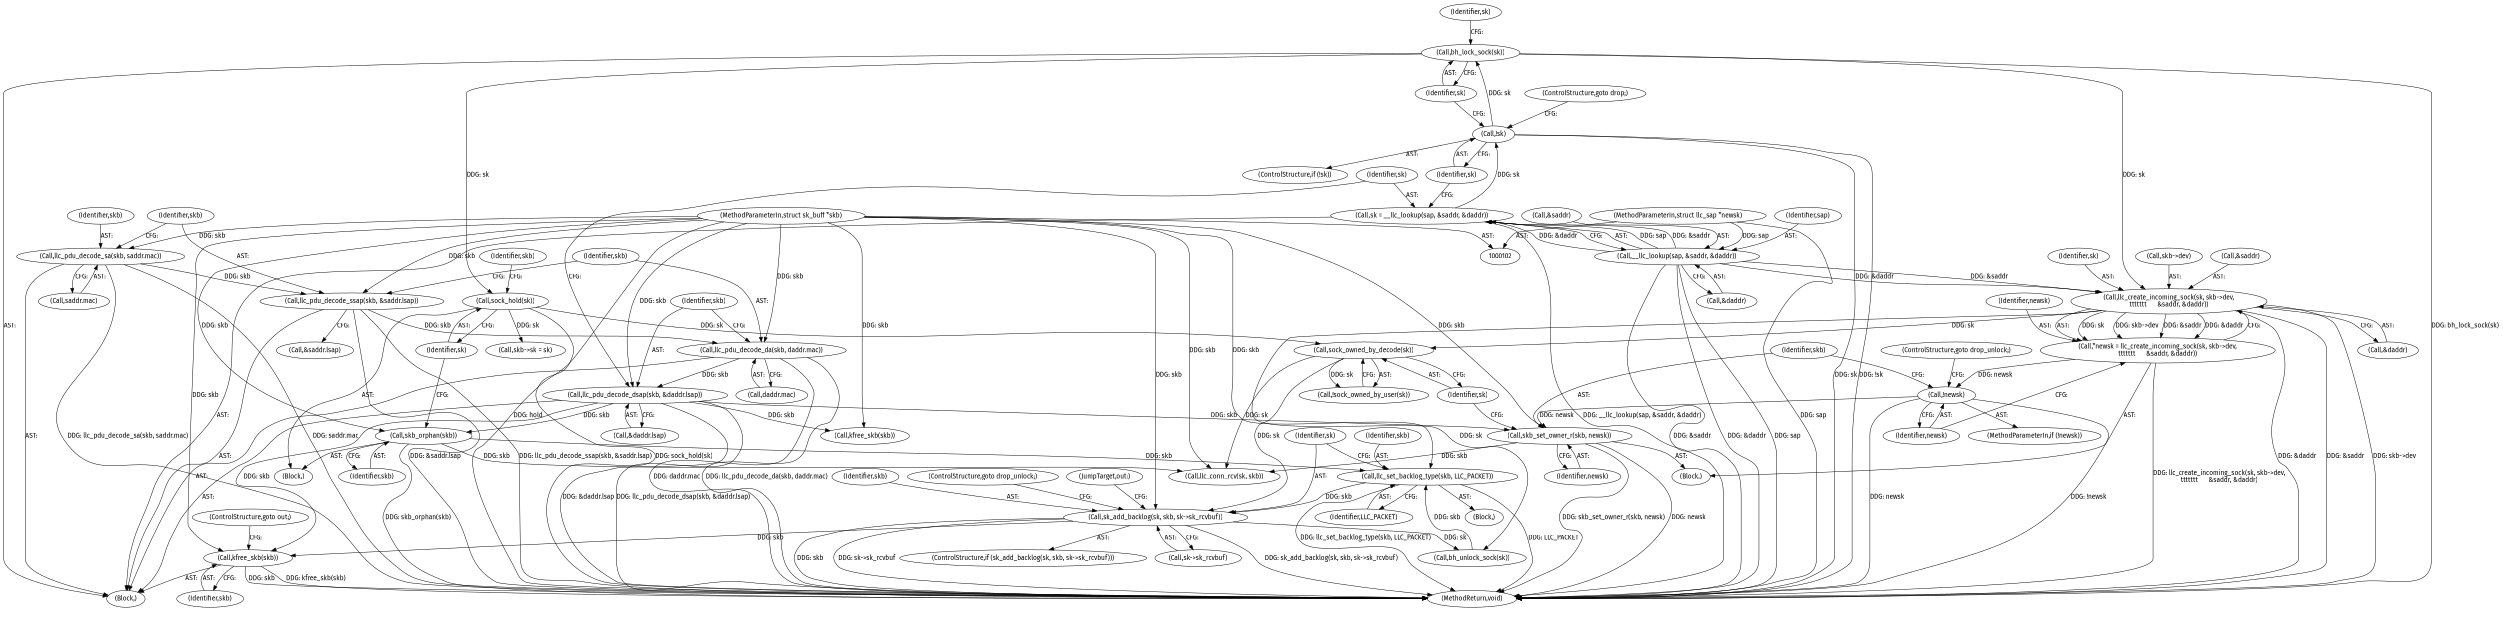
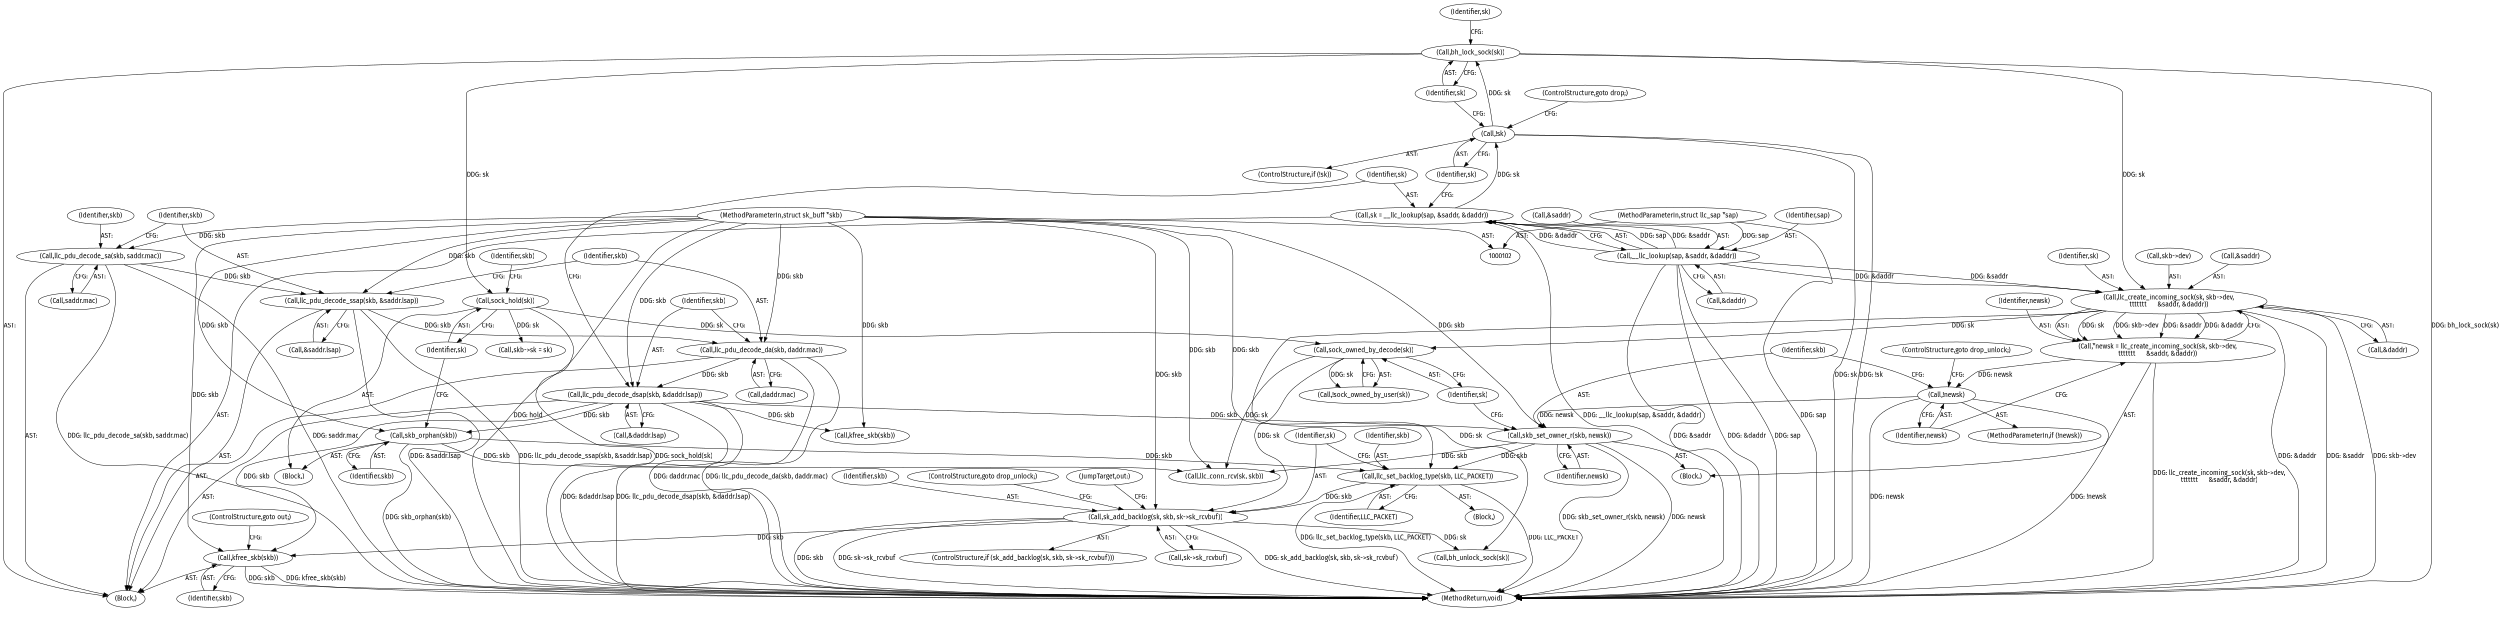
(1678, 216) -> (1678, 216)
none -> (315, 325)
(1440, 530) -> (1496, 456)
